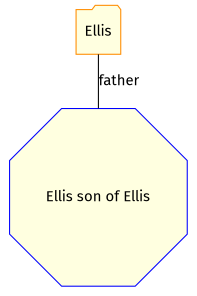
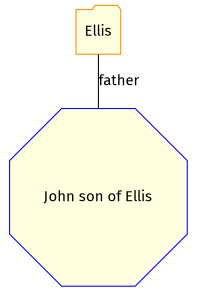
(98, 197) -> (98, 197)
